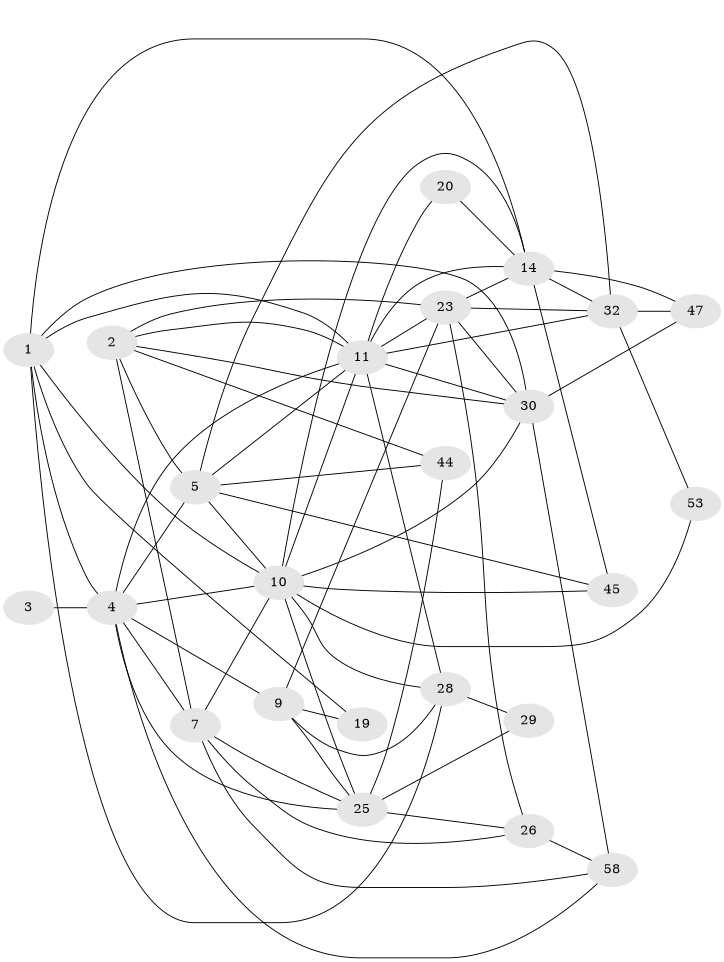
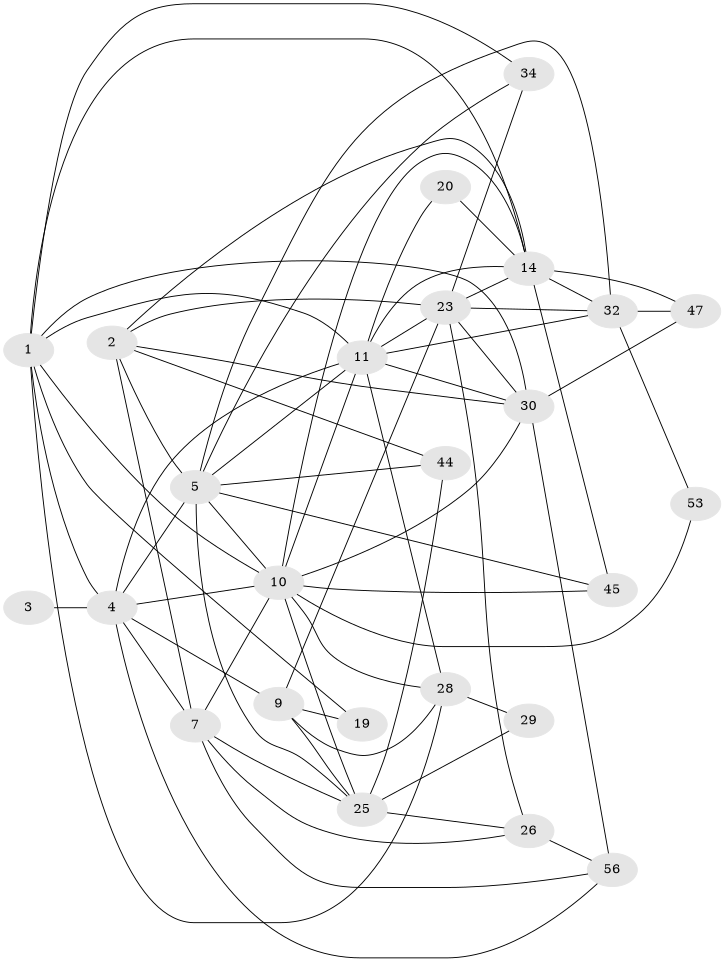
none -> (529, 74)
(241, 322) -> (340, 178)
(186, 764) -> (229, 684)
(612, 870) -> (612, 870)
